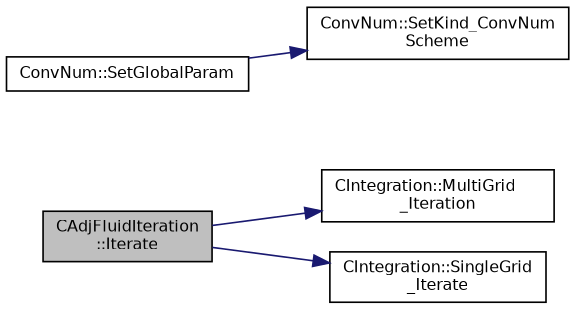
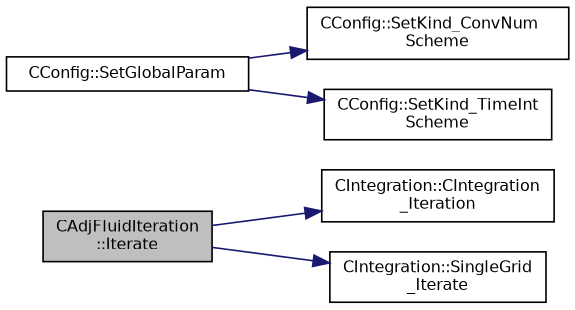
(438, 33) -> (438, 33)
(128, 74) -> (128, 74)
none -> (438, 115)
(438, 196) -> (438, 196)
